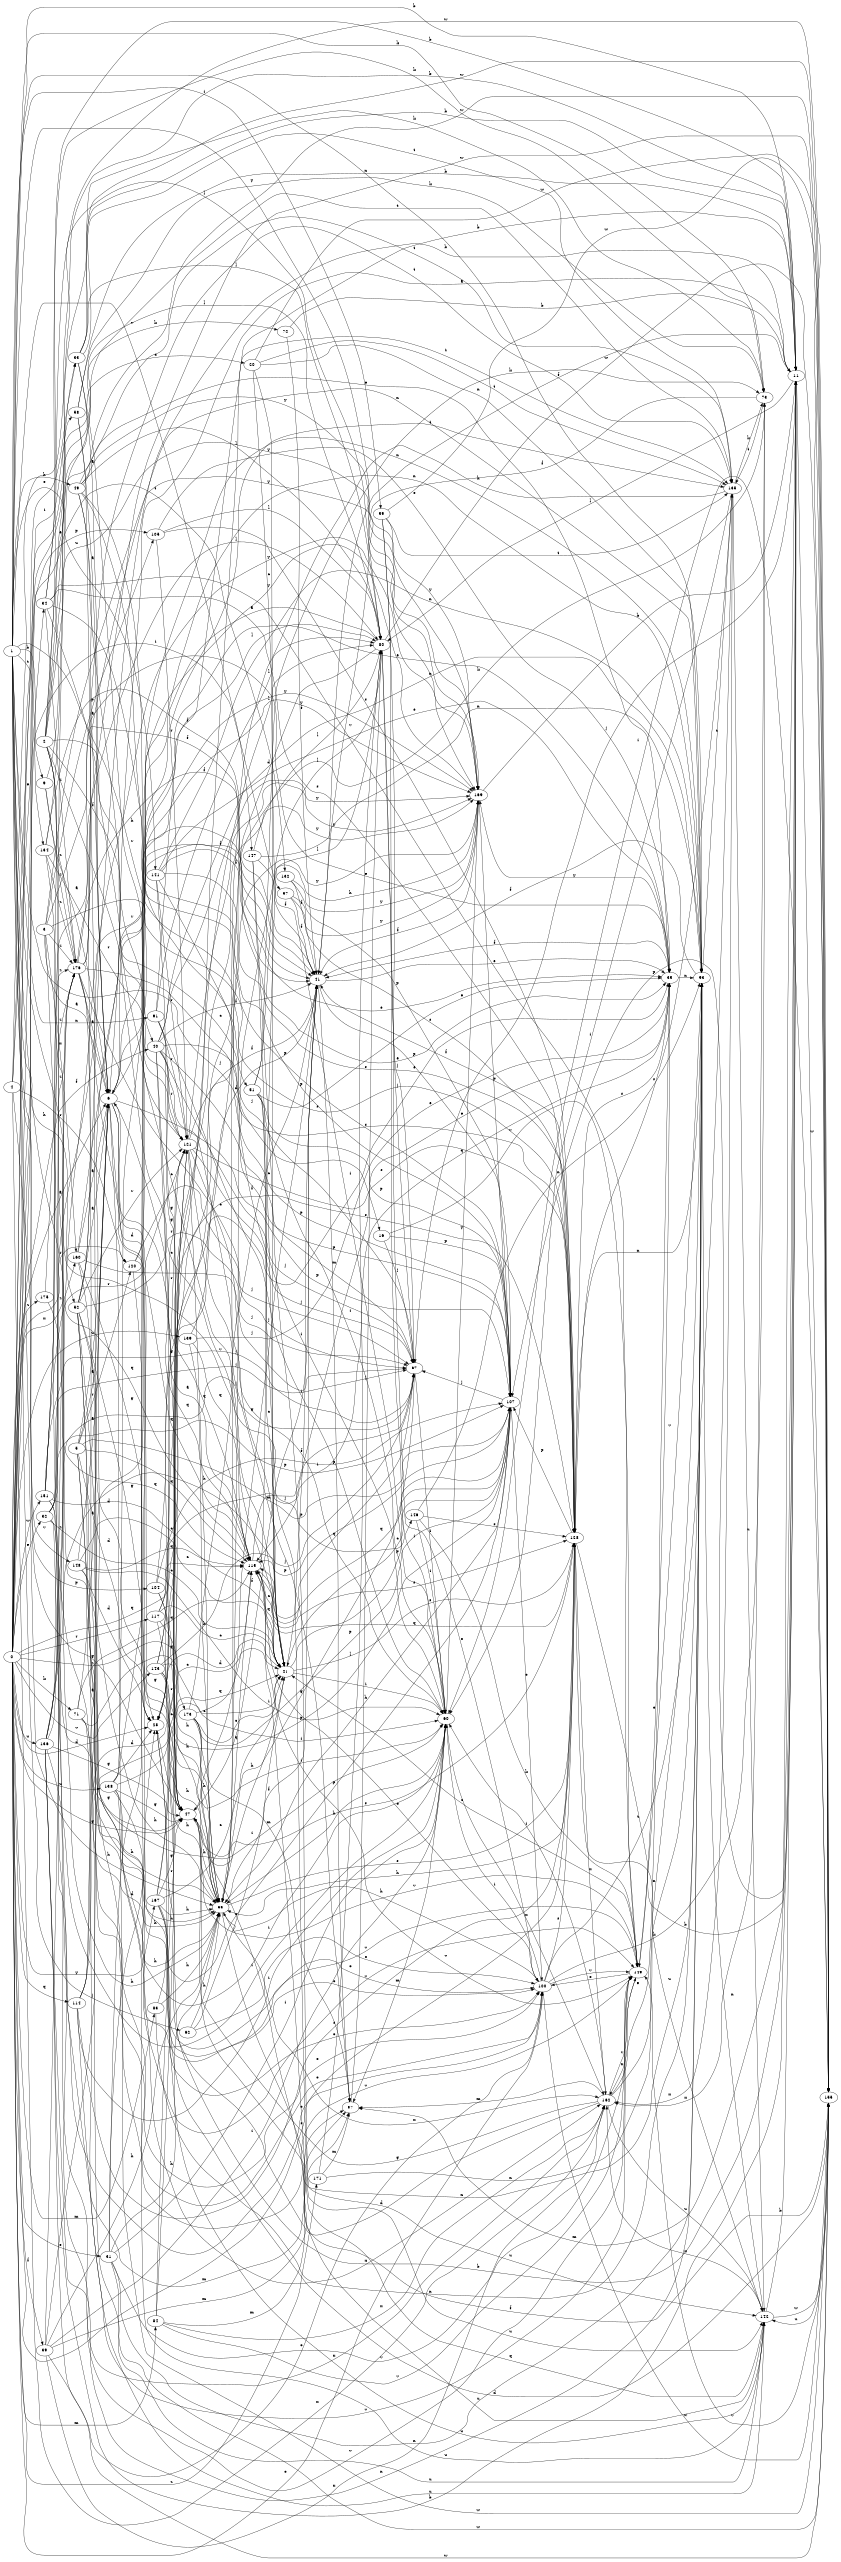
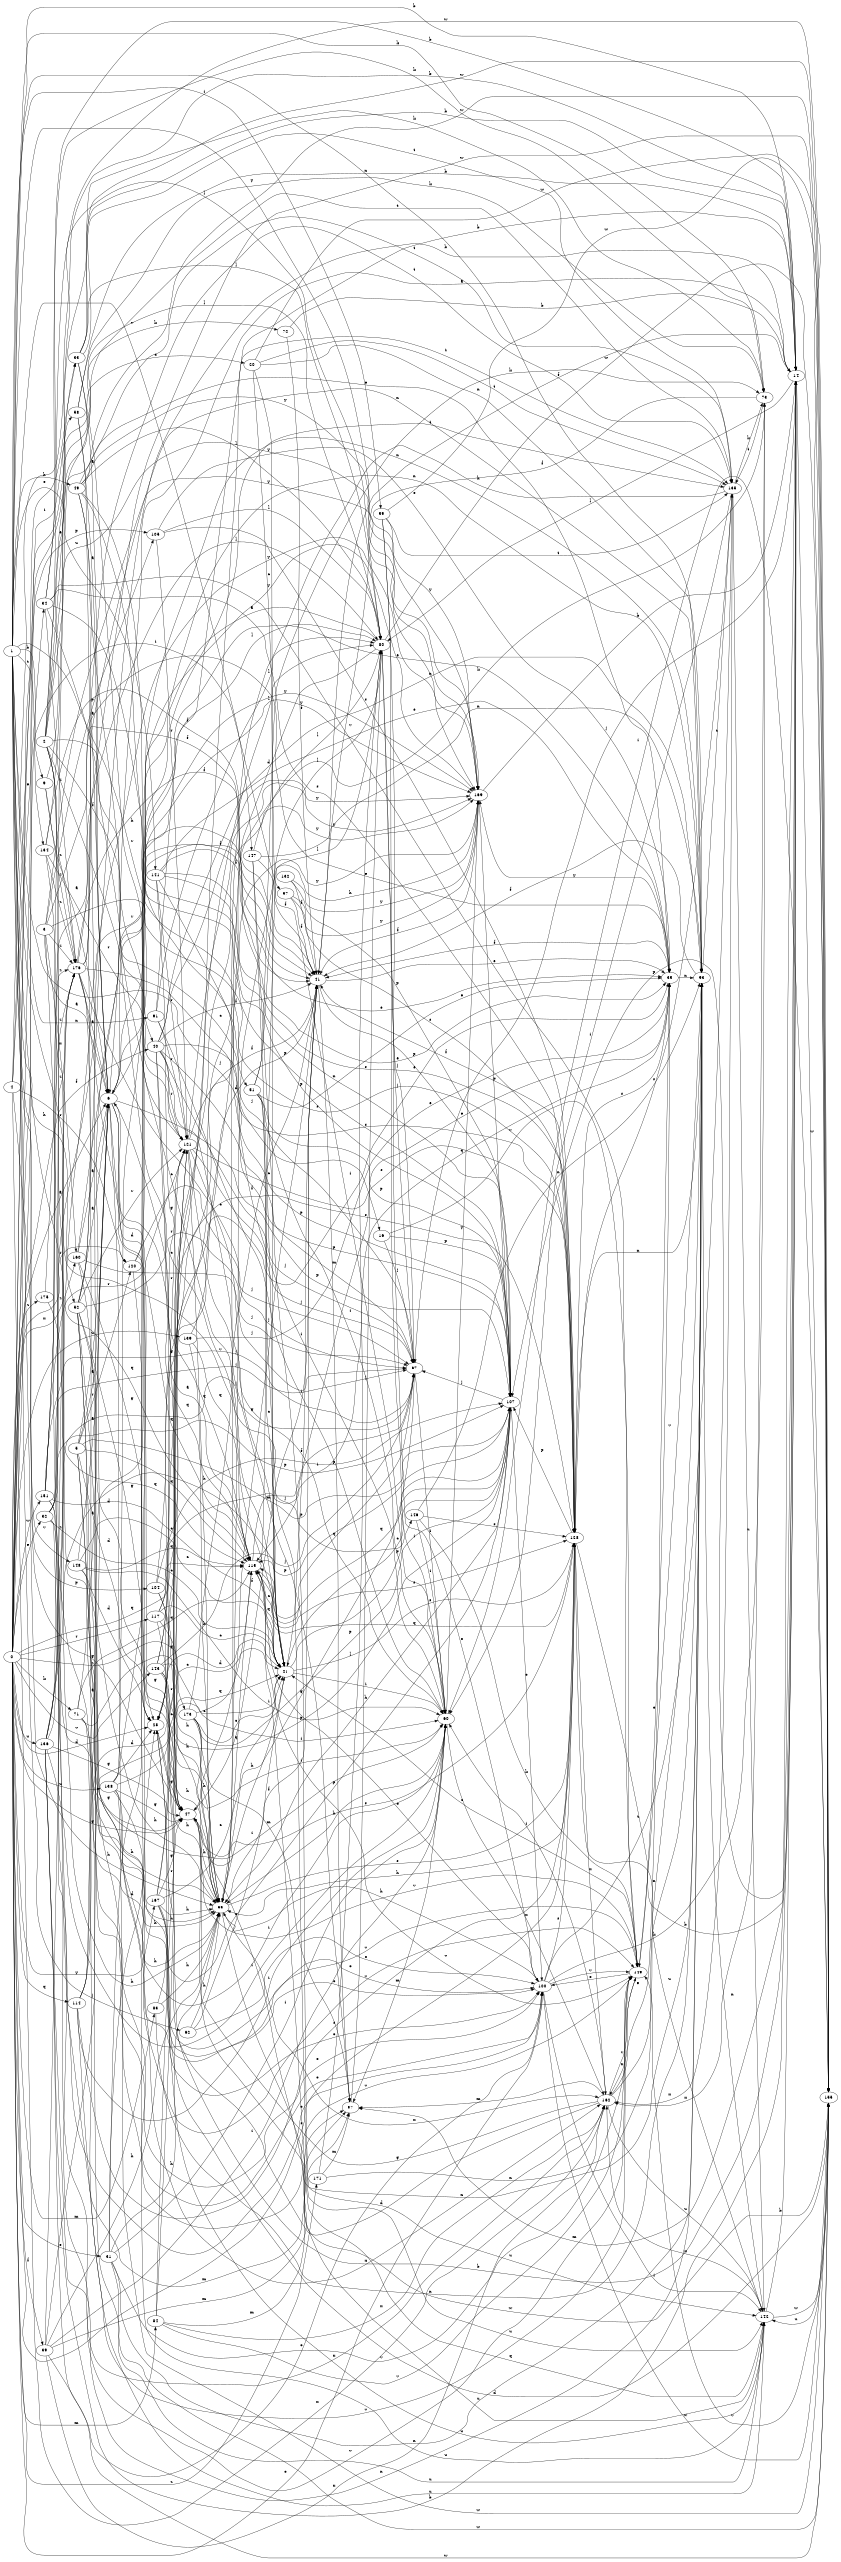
(796, 376) -> (796, 376)
(43, 583) -> none
(461, 612) -> (385, 1111)
(170, 1217) -> (167, 1770)
(475, 1862) -> (604, 2195)
(511, 2308) -> (511, 2308)
